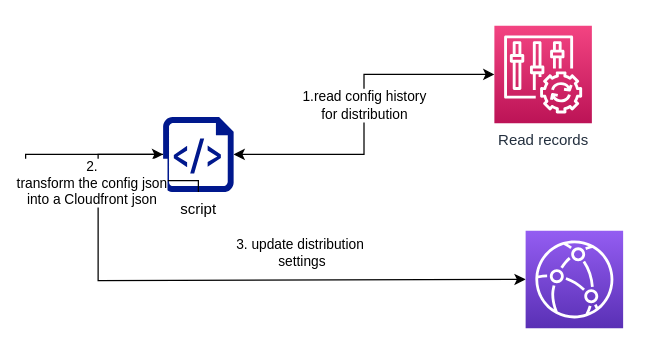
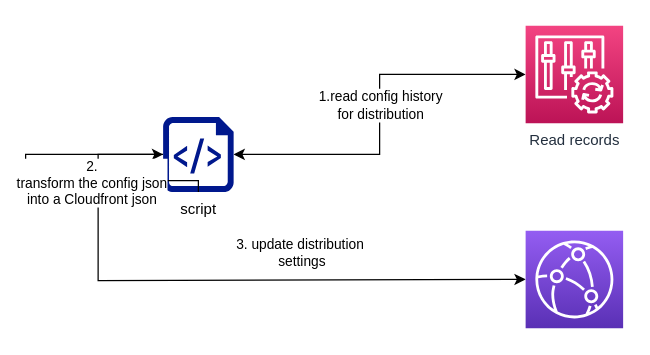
(543, 74) -> (574, 74)
